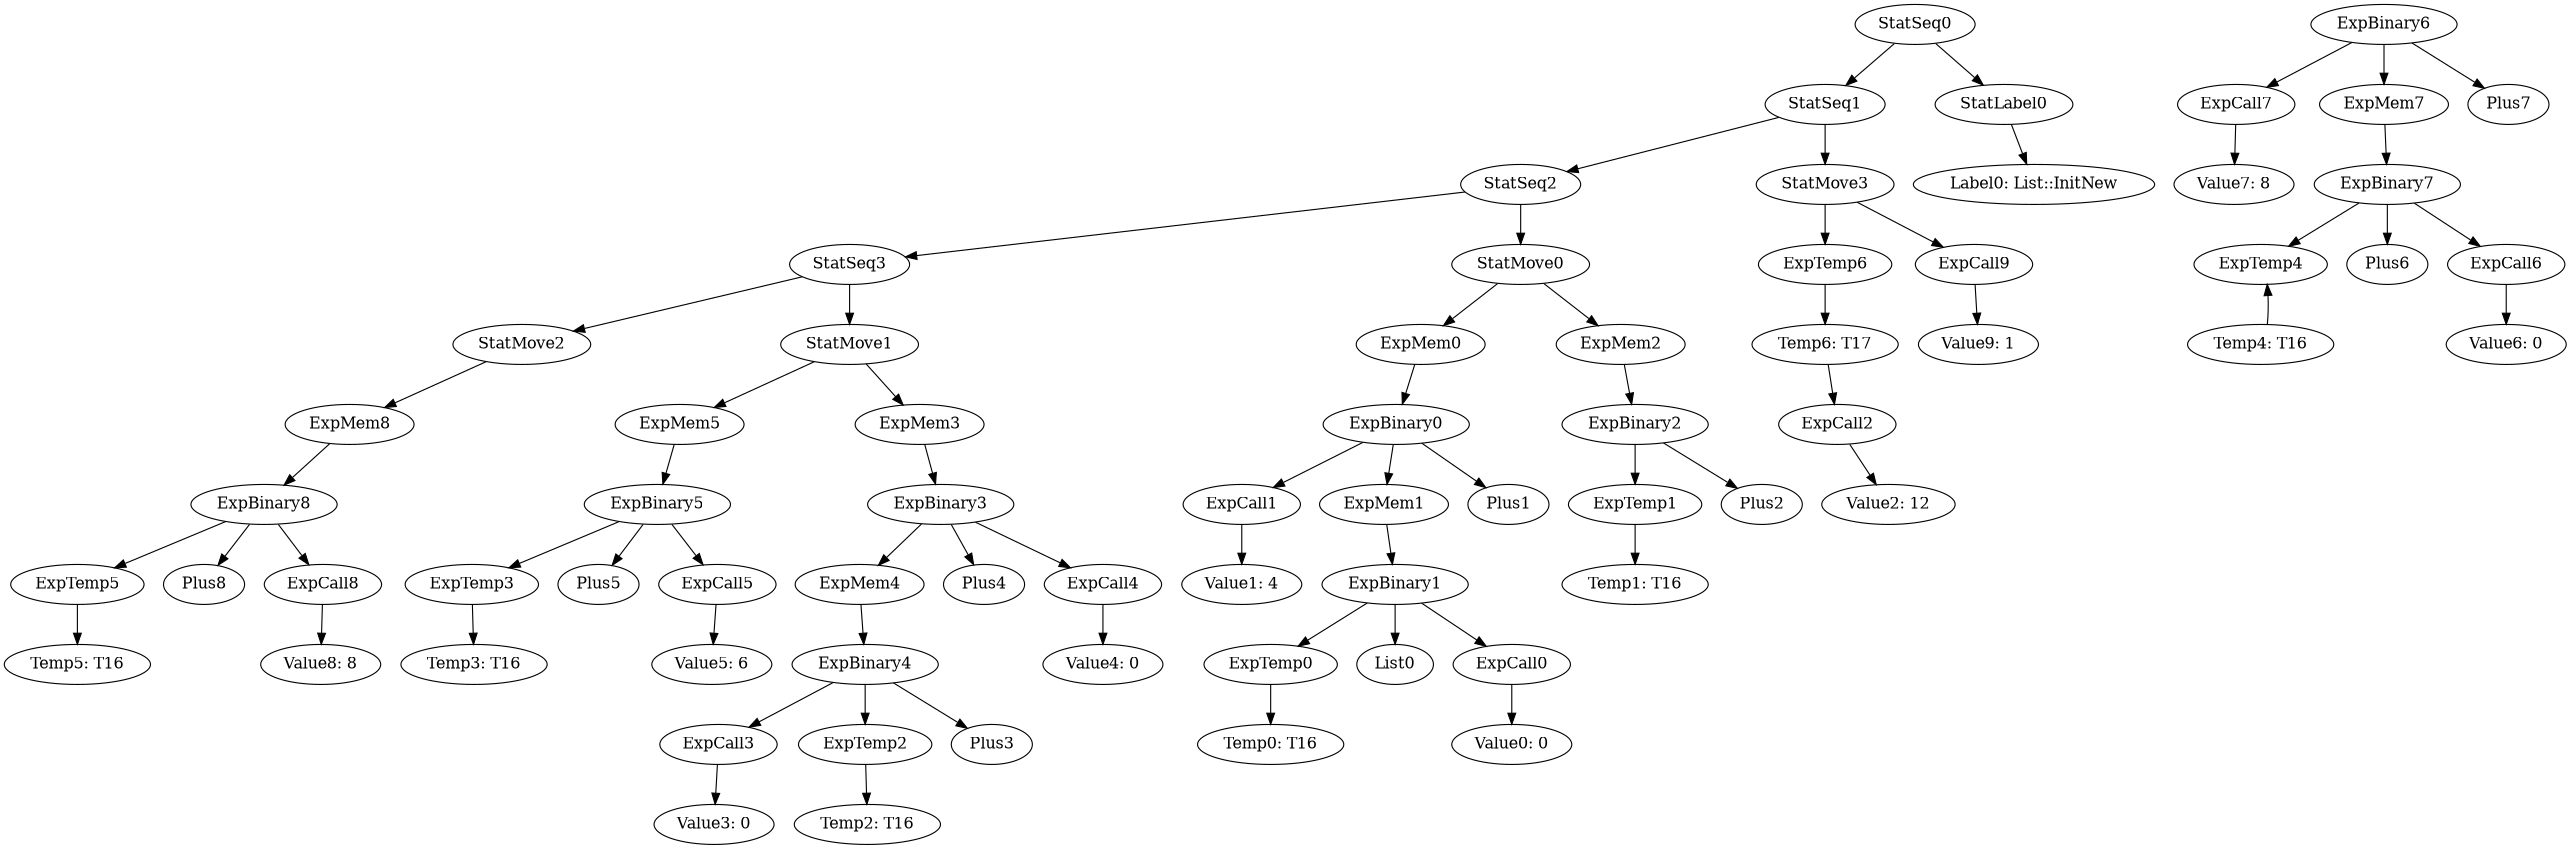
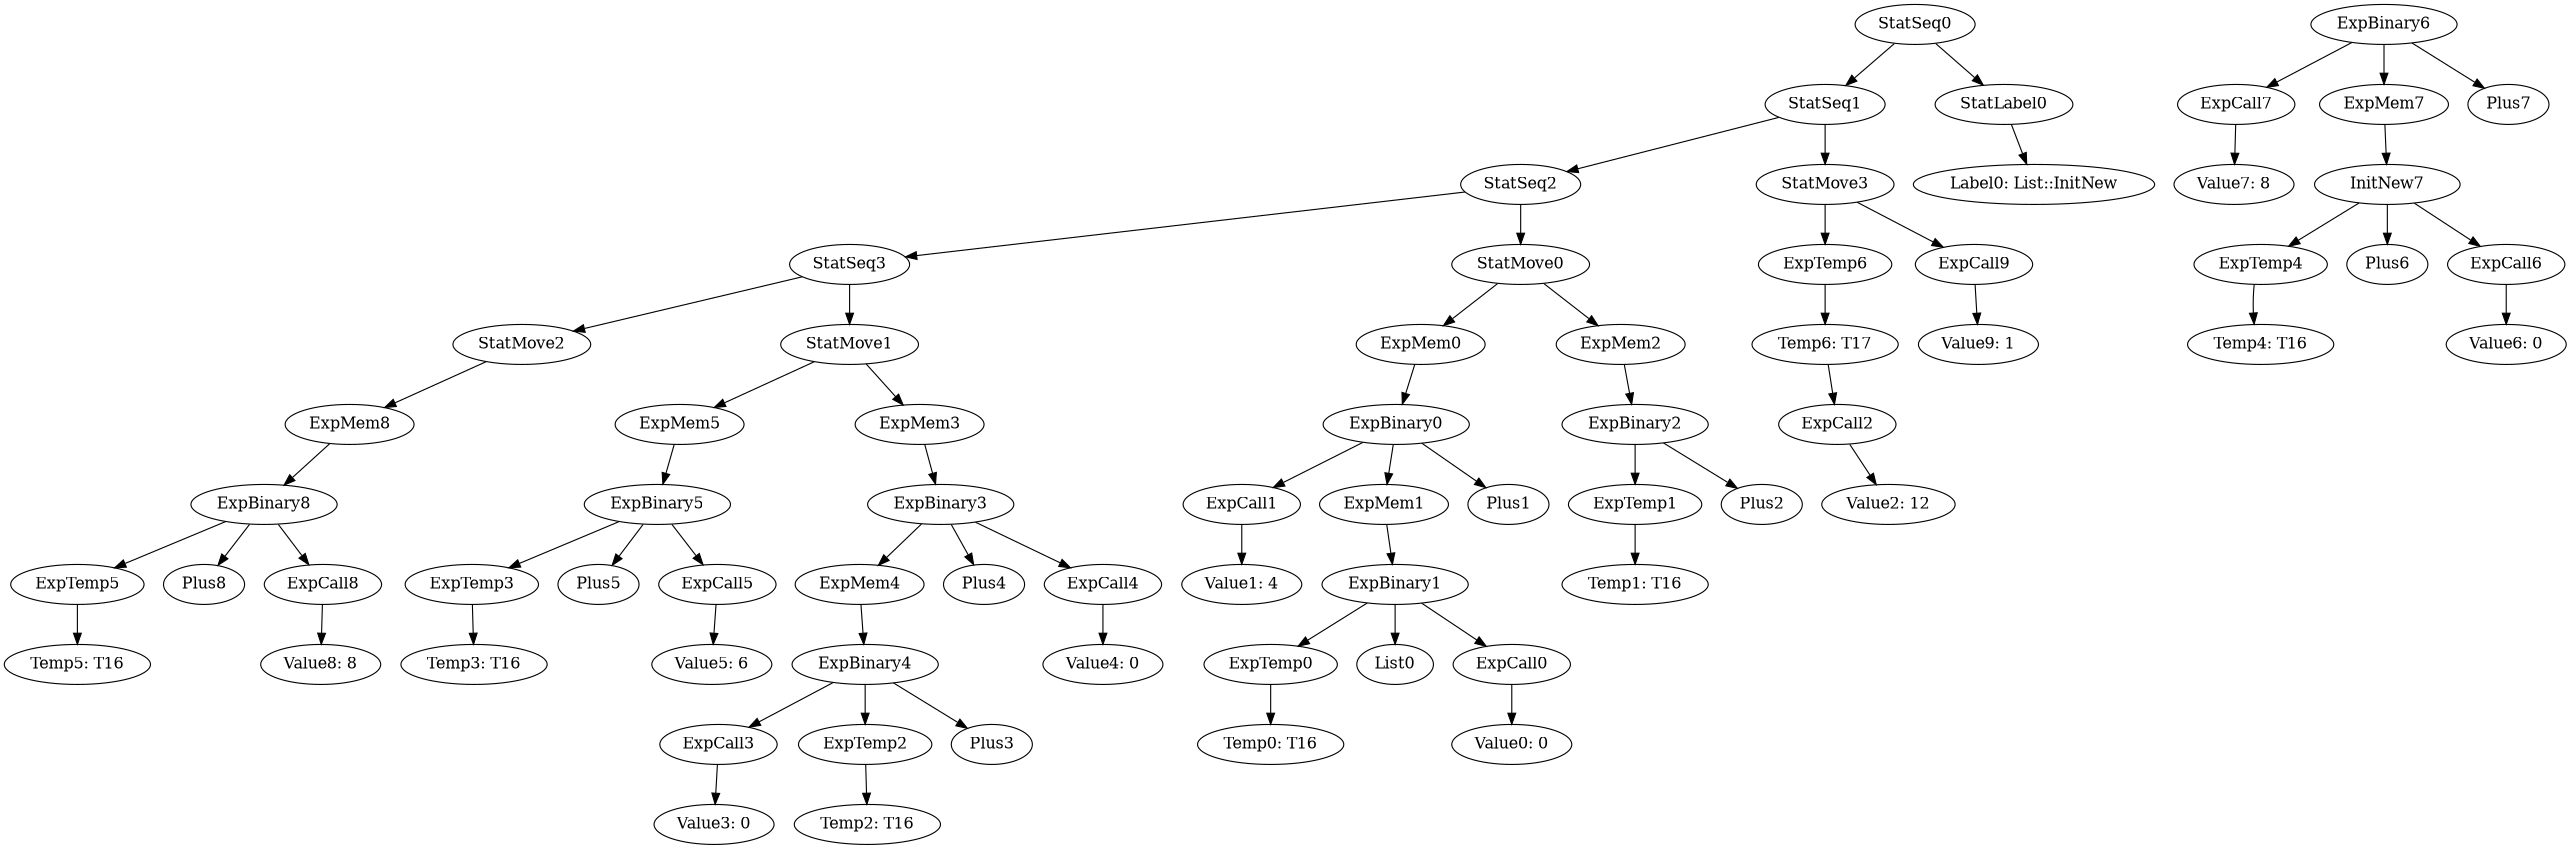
(2387, 184) -> (2387, 184)
(2268, 310) -> (2253, 299)
